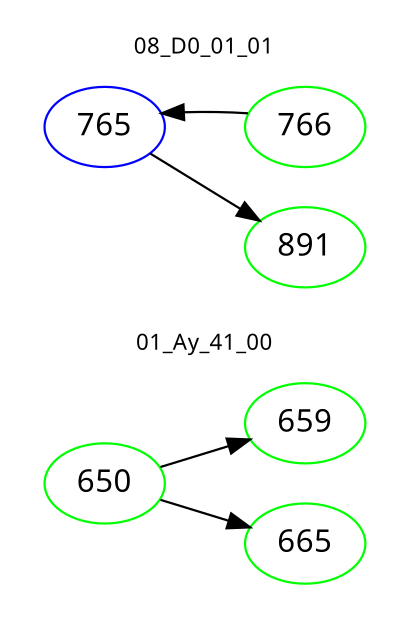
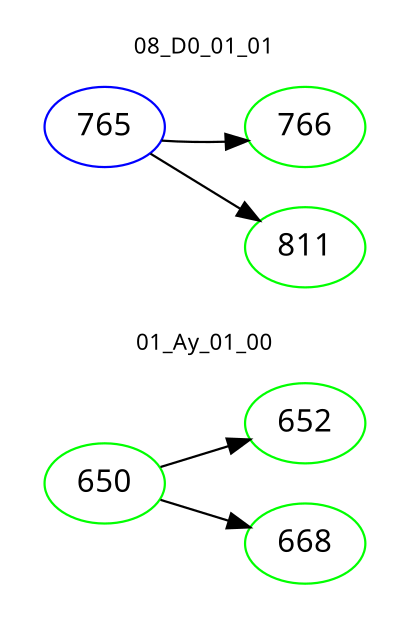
(216, 112) -> (194, 142)
(305, 247) -> (305, 247)
(205, 344) -> (205, 344)
(305, 423) -> (305, 423)
(305, 544) -> (305, 544)
